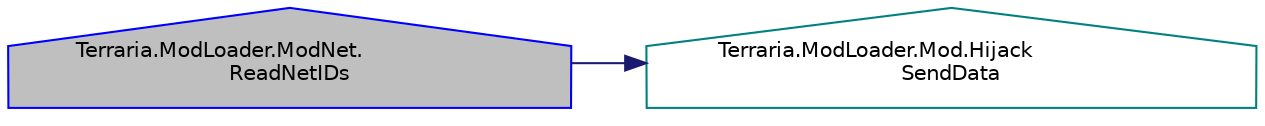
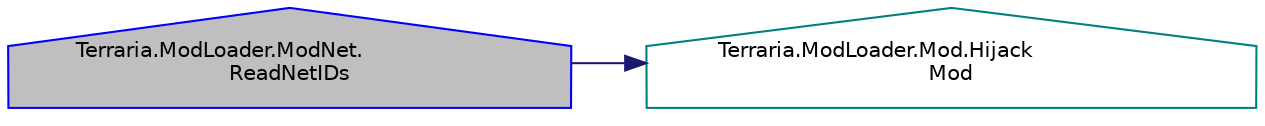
(951, 63) -> (951, 63)
